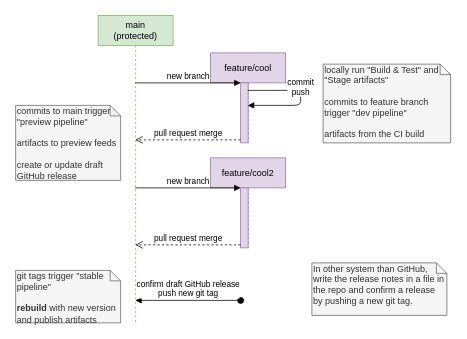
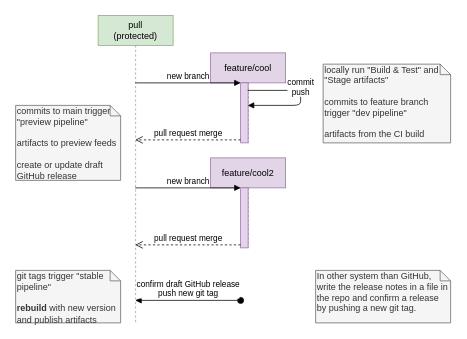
(135, 30) -> (135, 30)
(379, 289) -> (383, 297)
